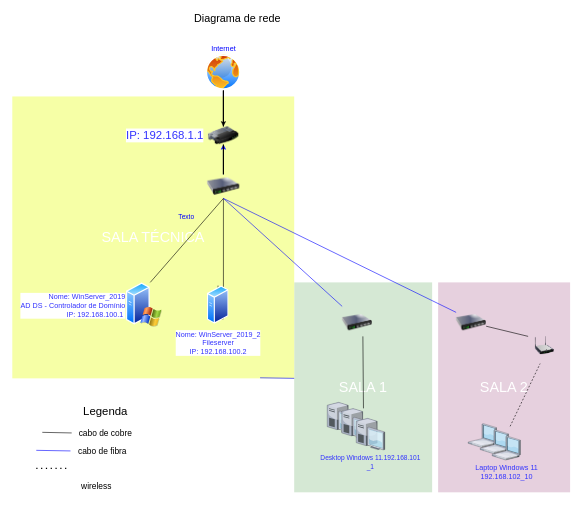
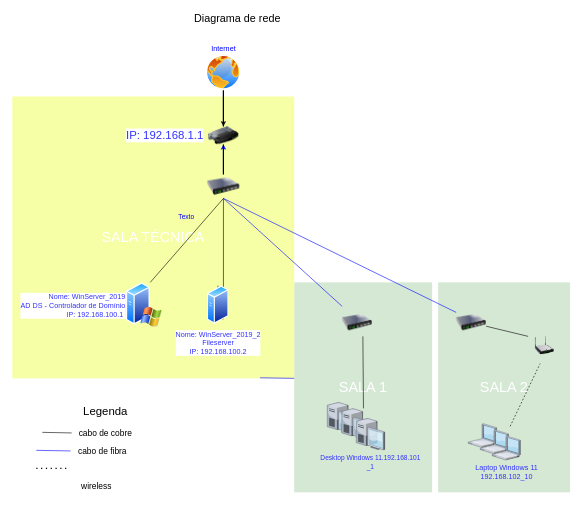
(504, 387) -> (504, 387)
